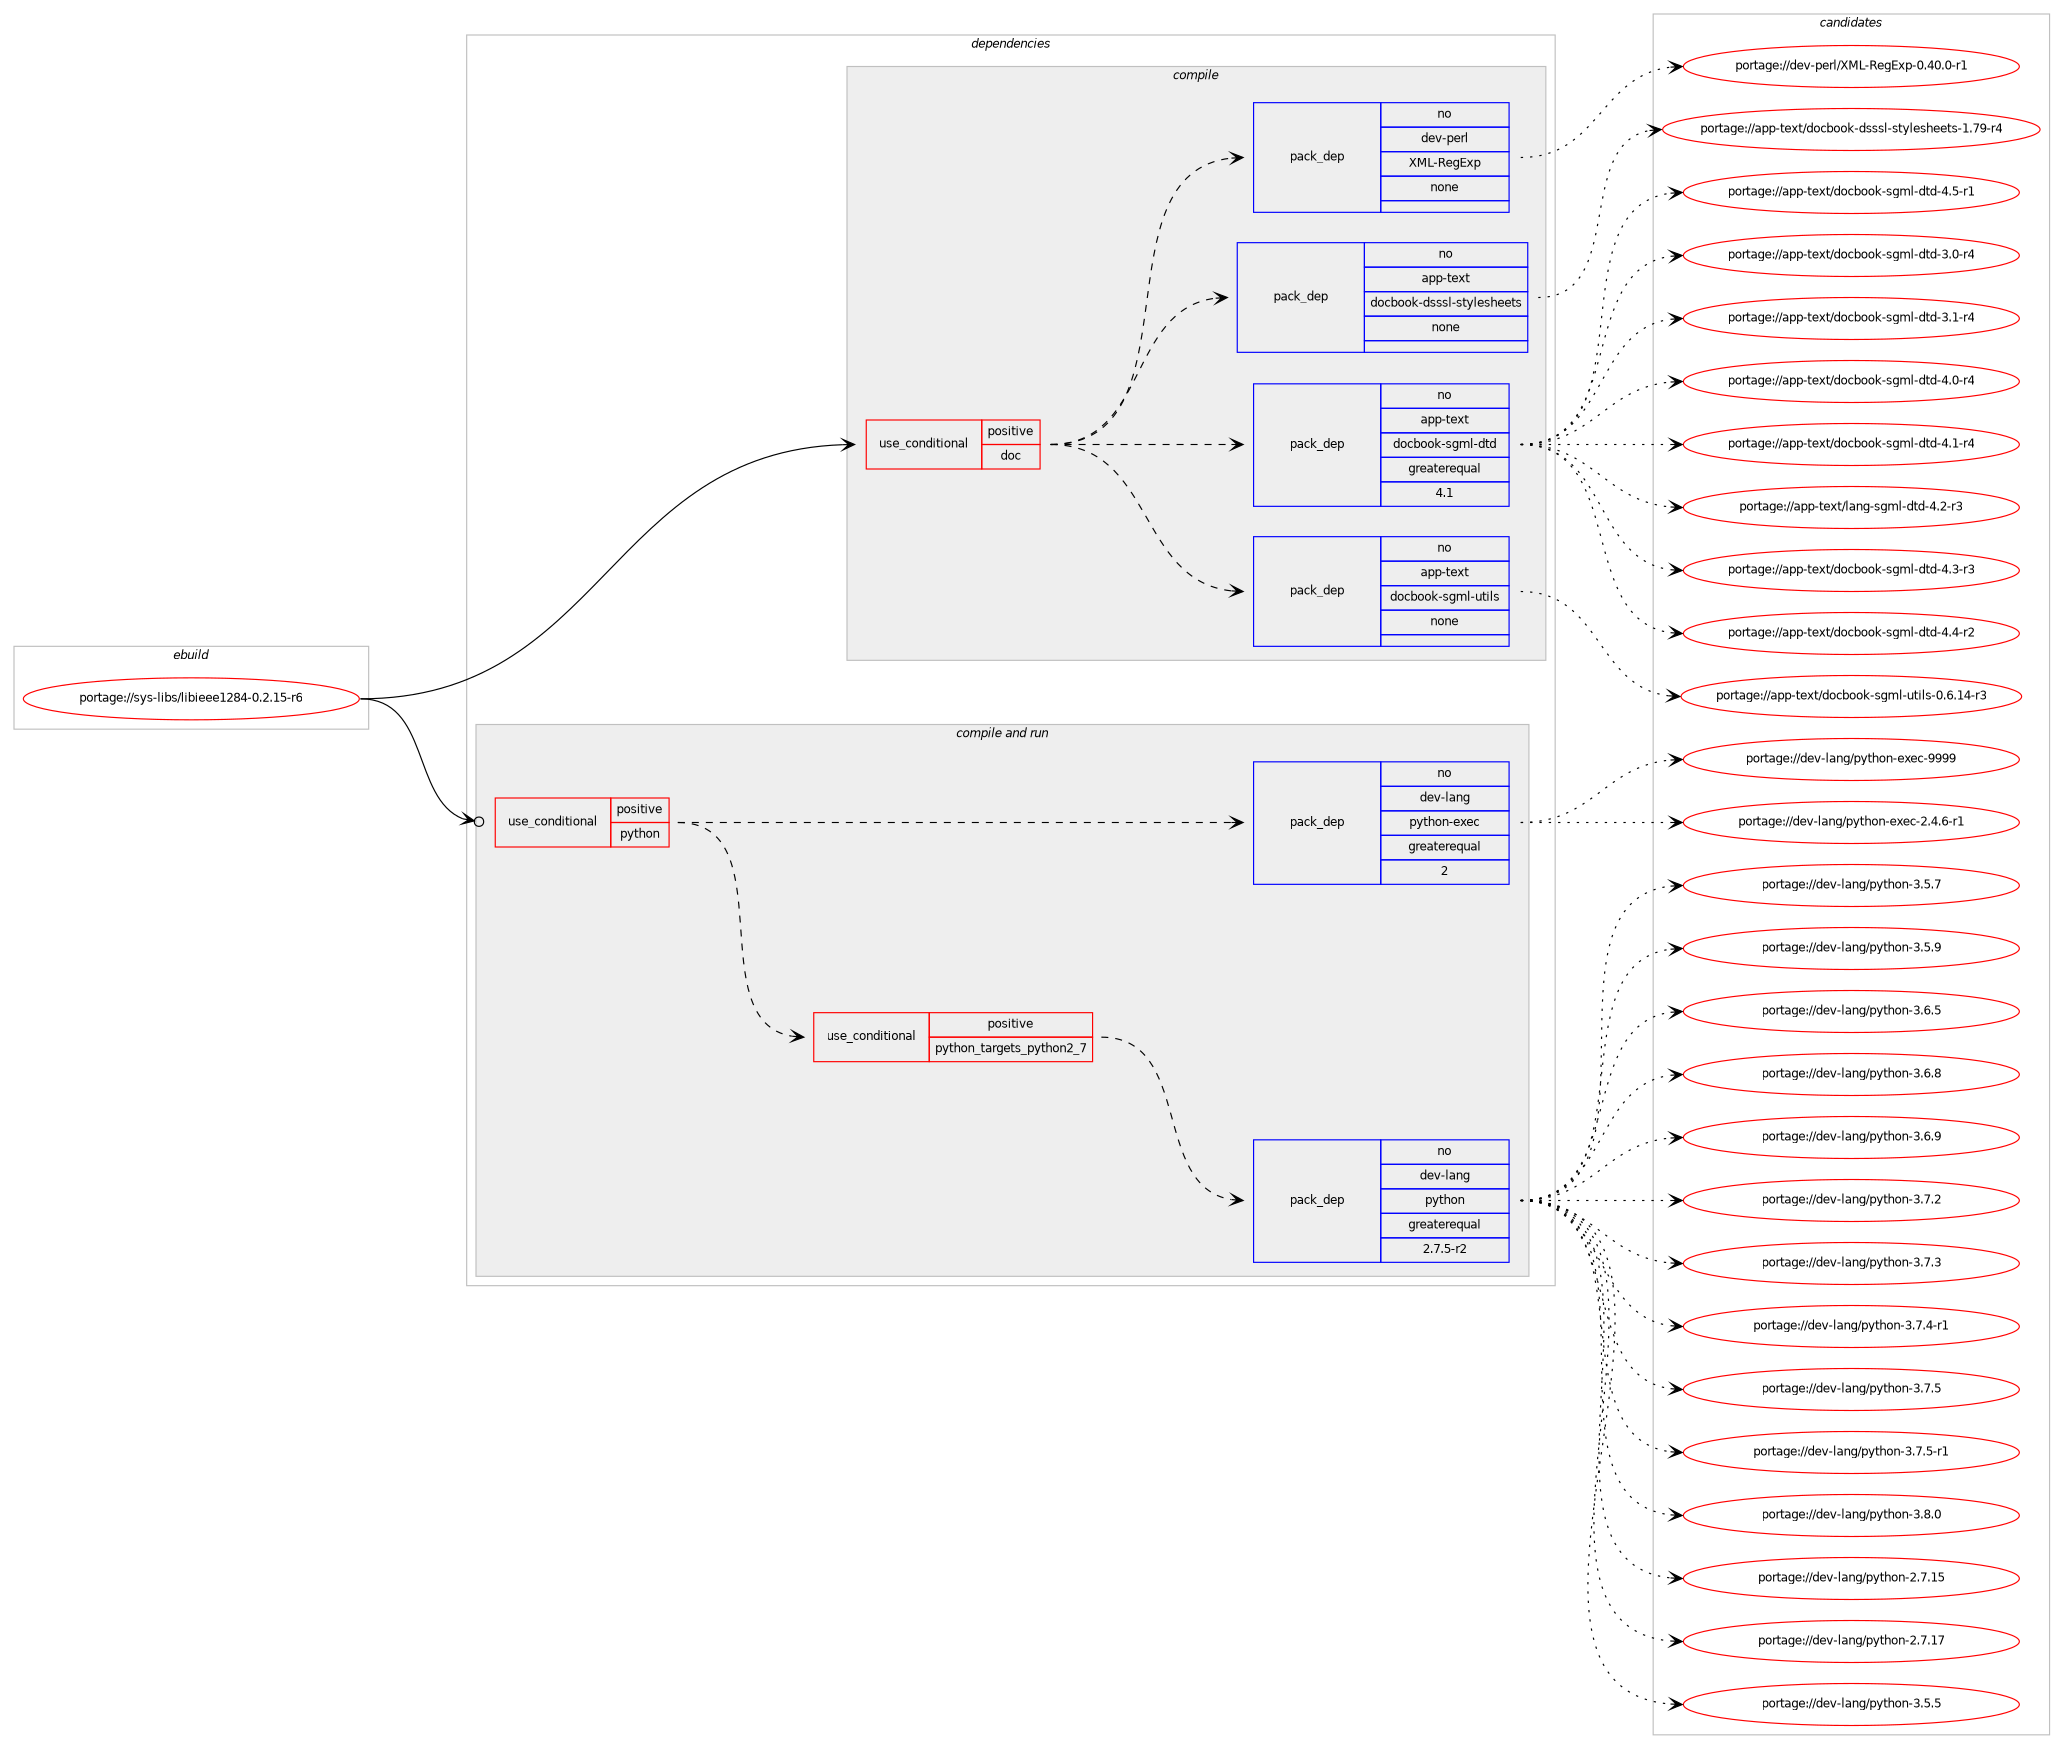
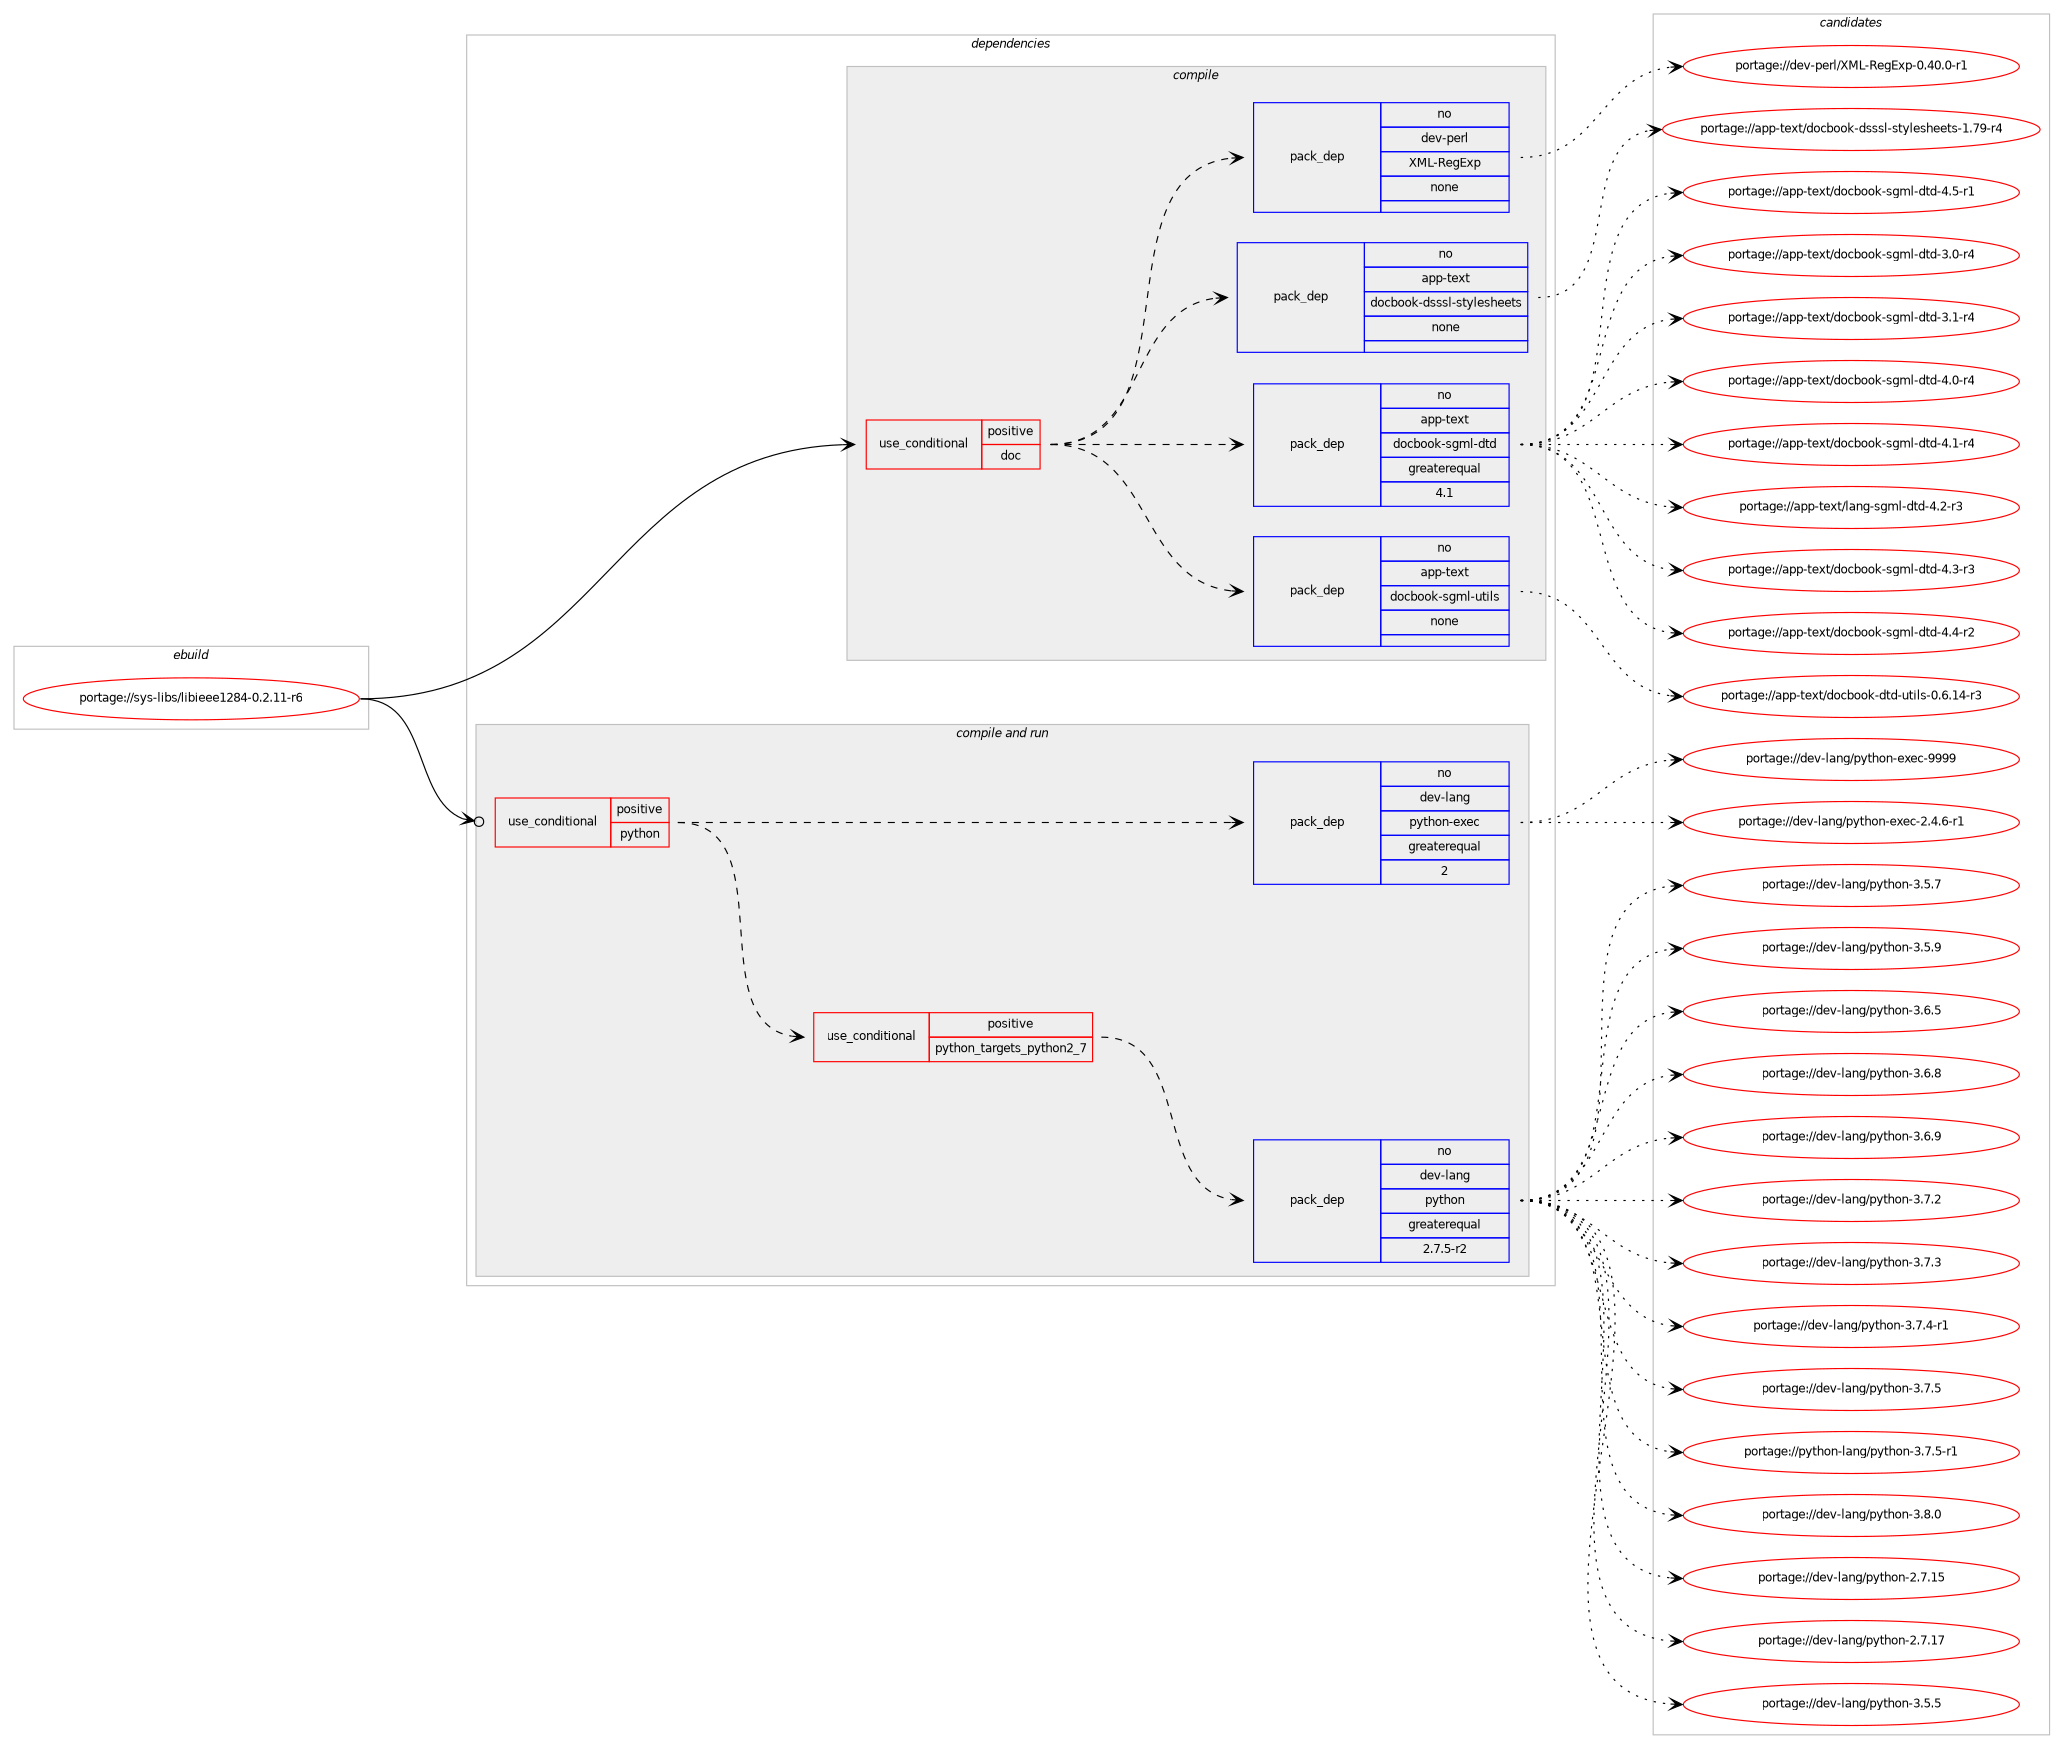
(1851, 696) -> (1851, 696)
(191, 699) -> (191, 699)
(1851, 1452) -> (1851, 1452)
